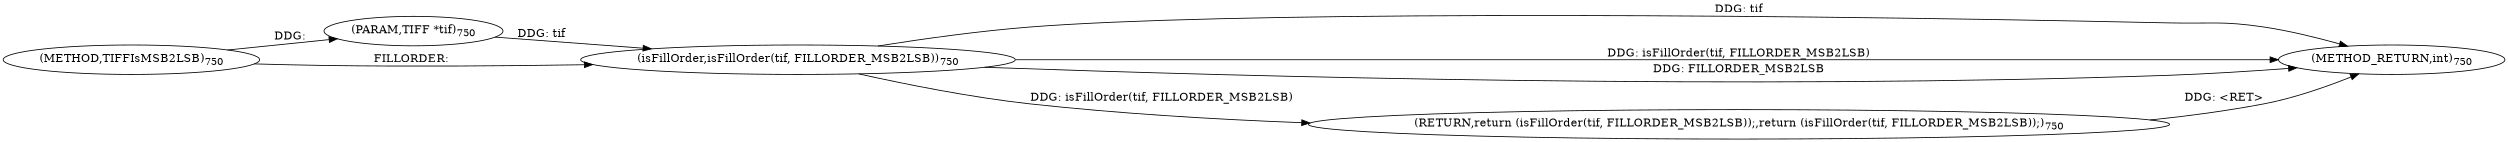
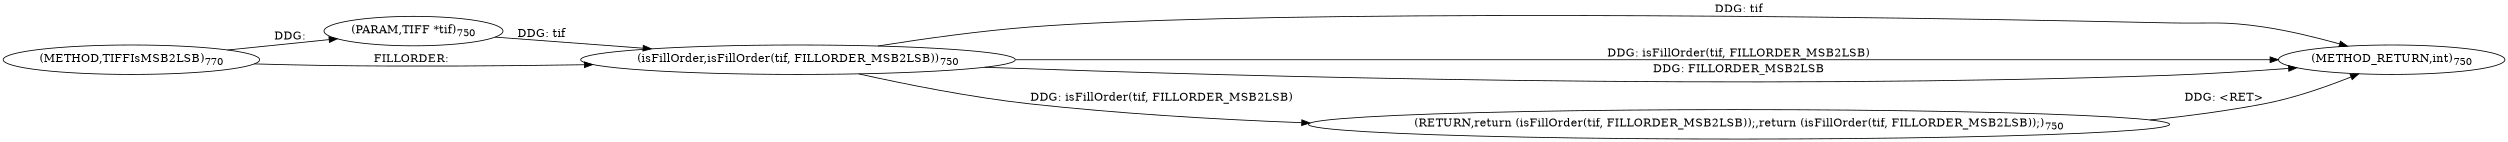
(214, 58) -> (214, 58)
